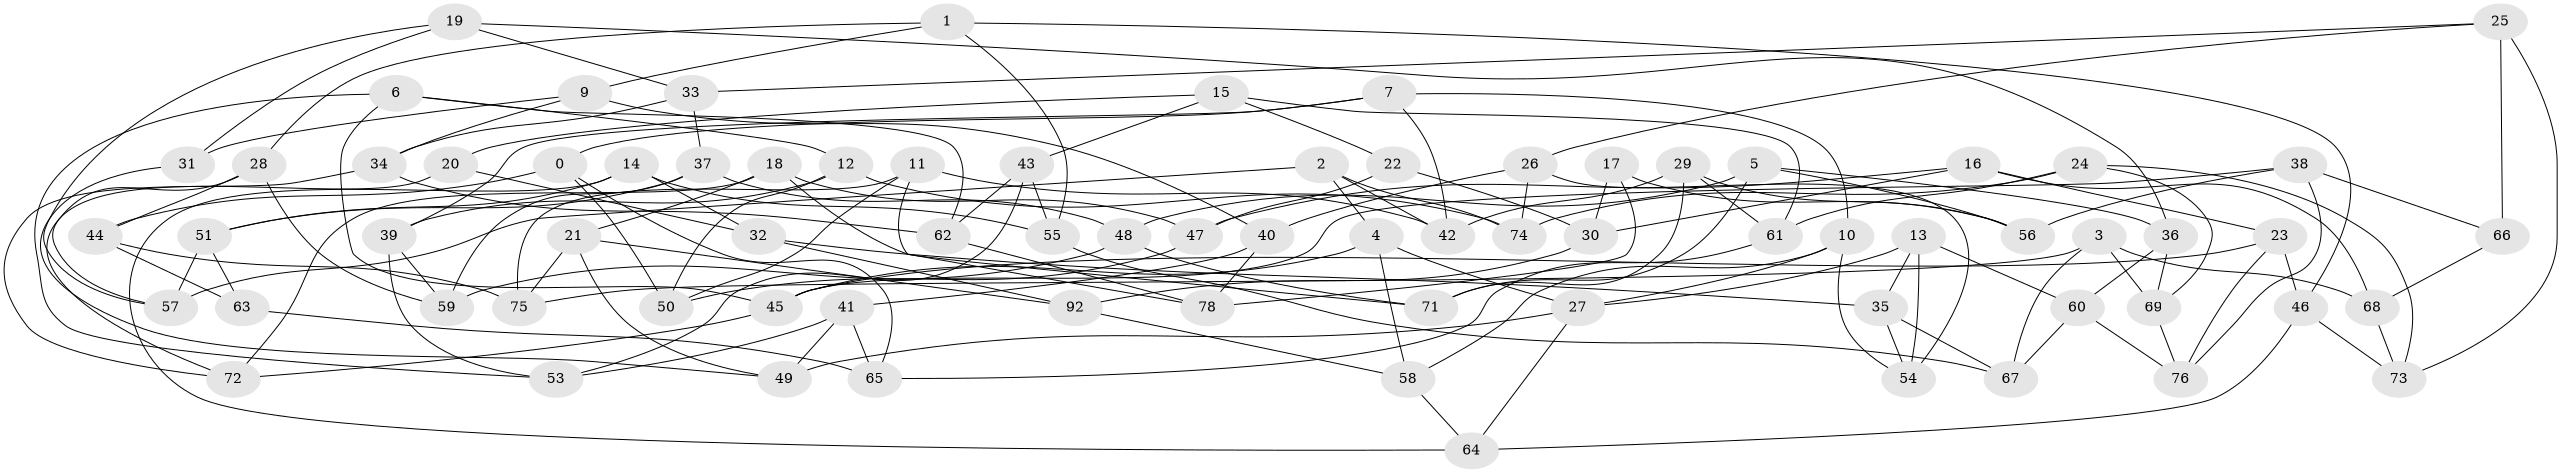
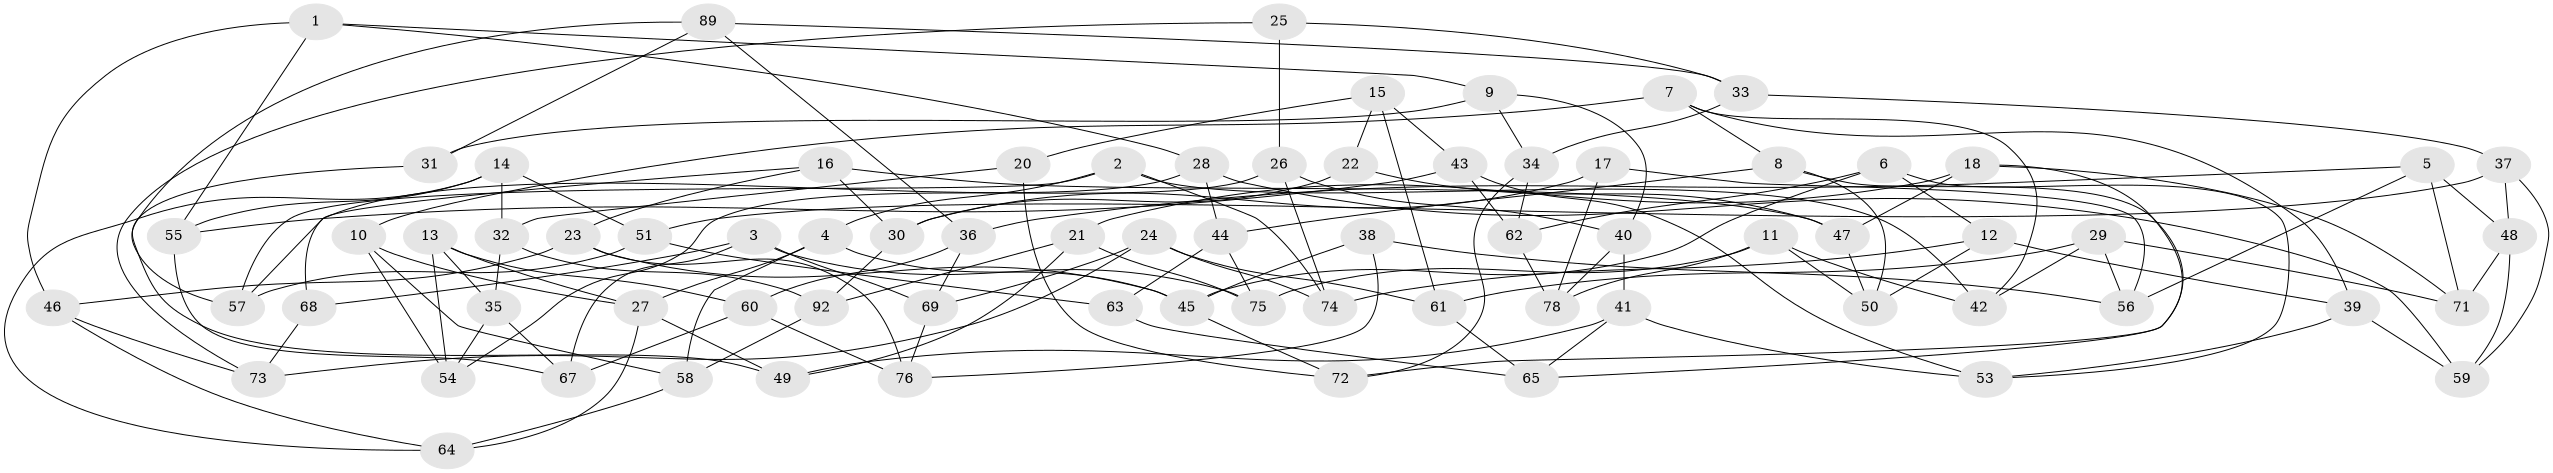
(455, 22) -> (708, 22)
(560, 165) -> (1779, 165)
(2502, 236) -> none
